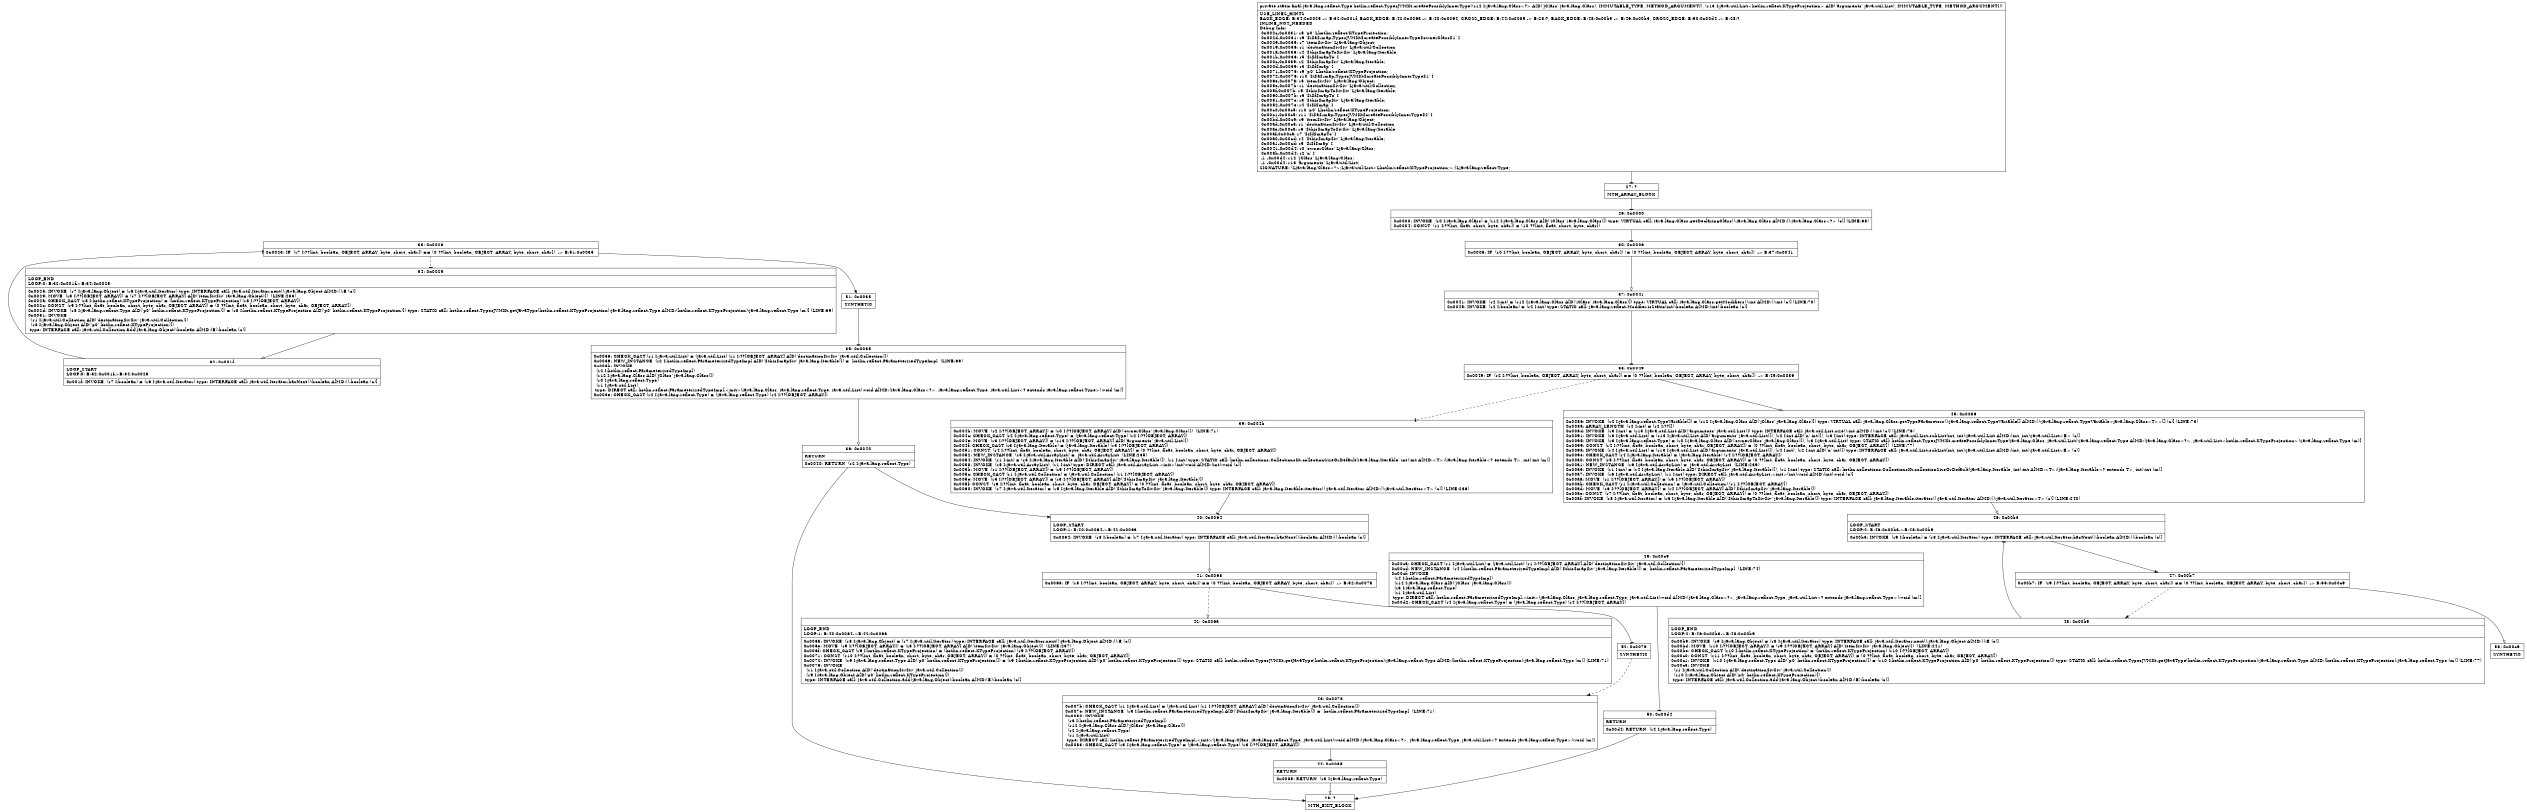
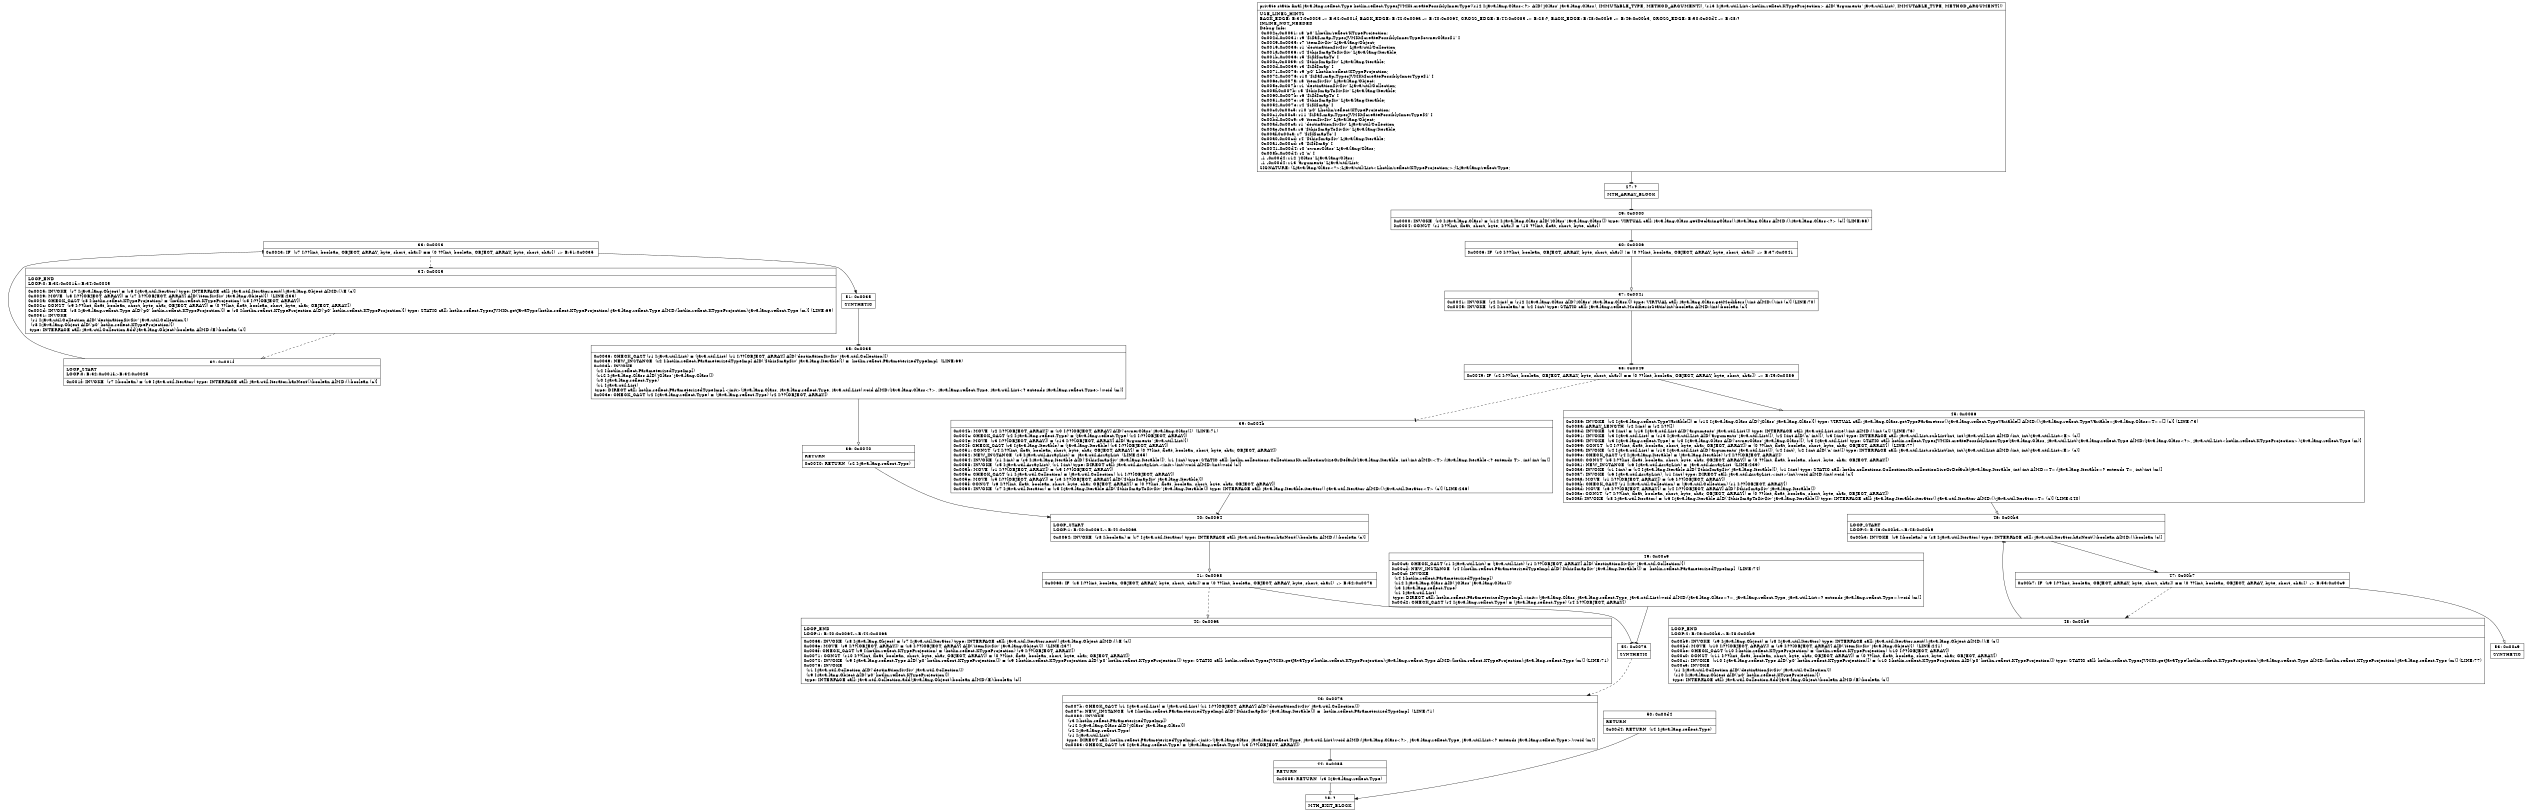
(299, 346) -> (299, 346)
(1658, 658) -> (1642, 624)
(907, 766) -> none
